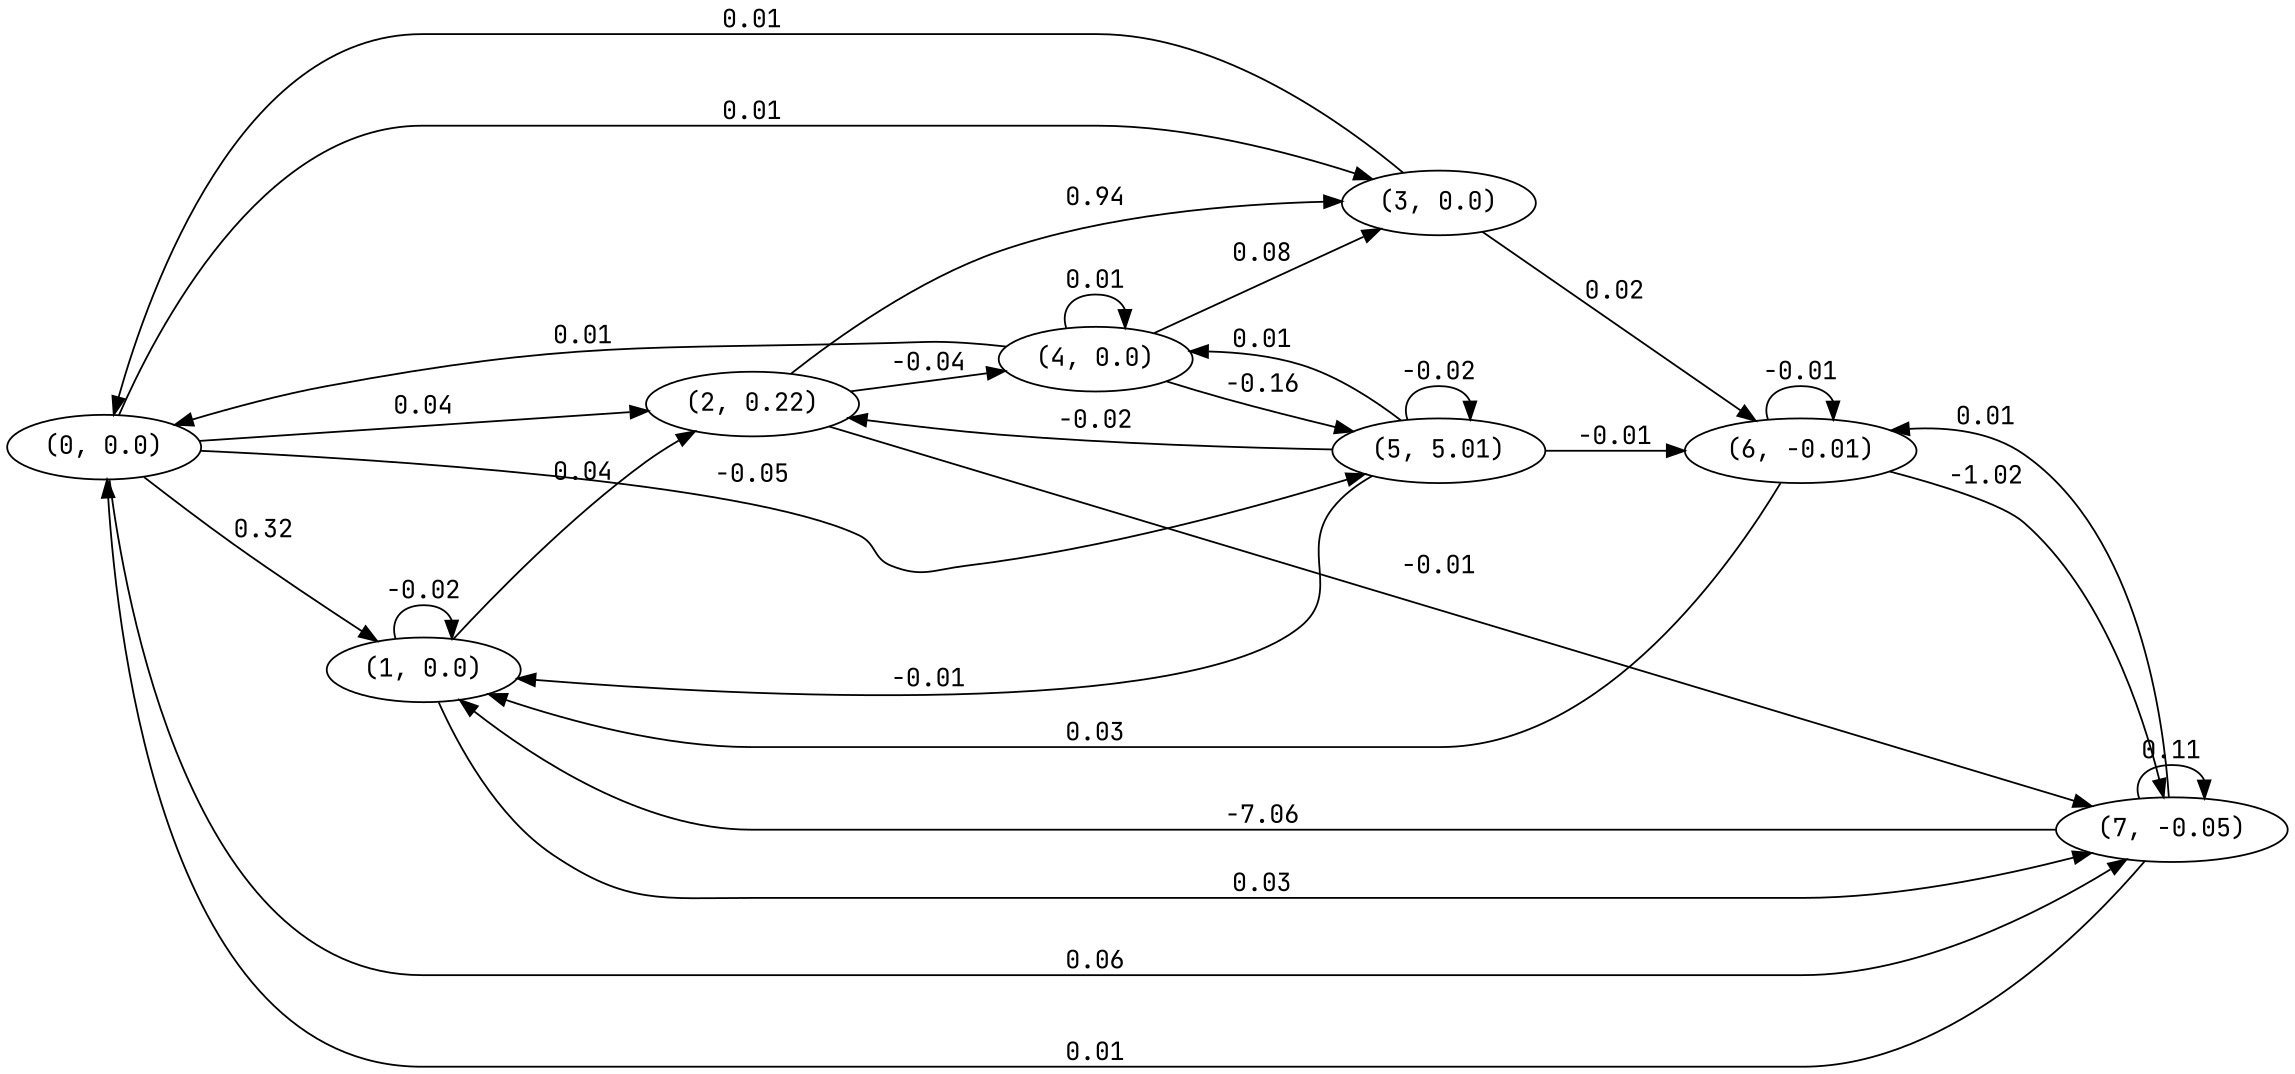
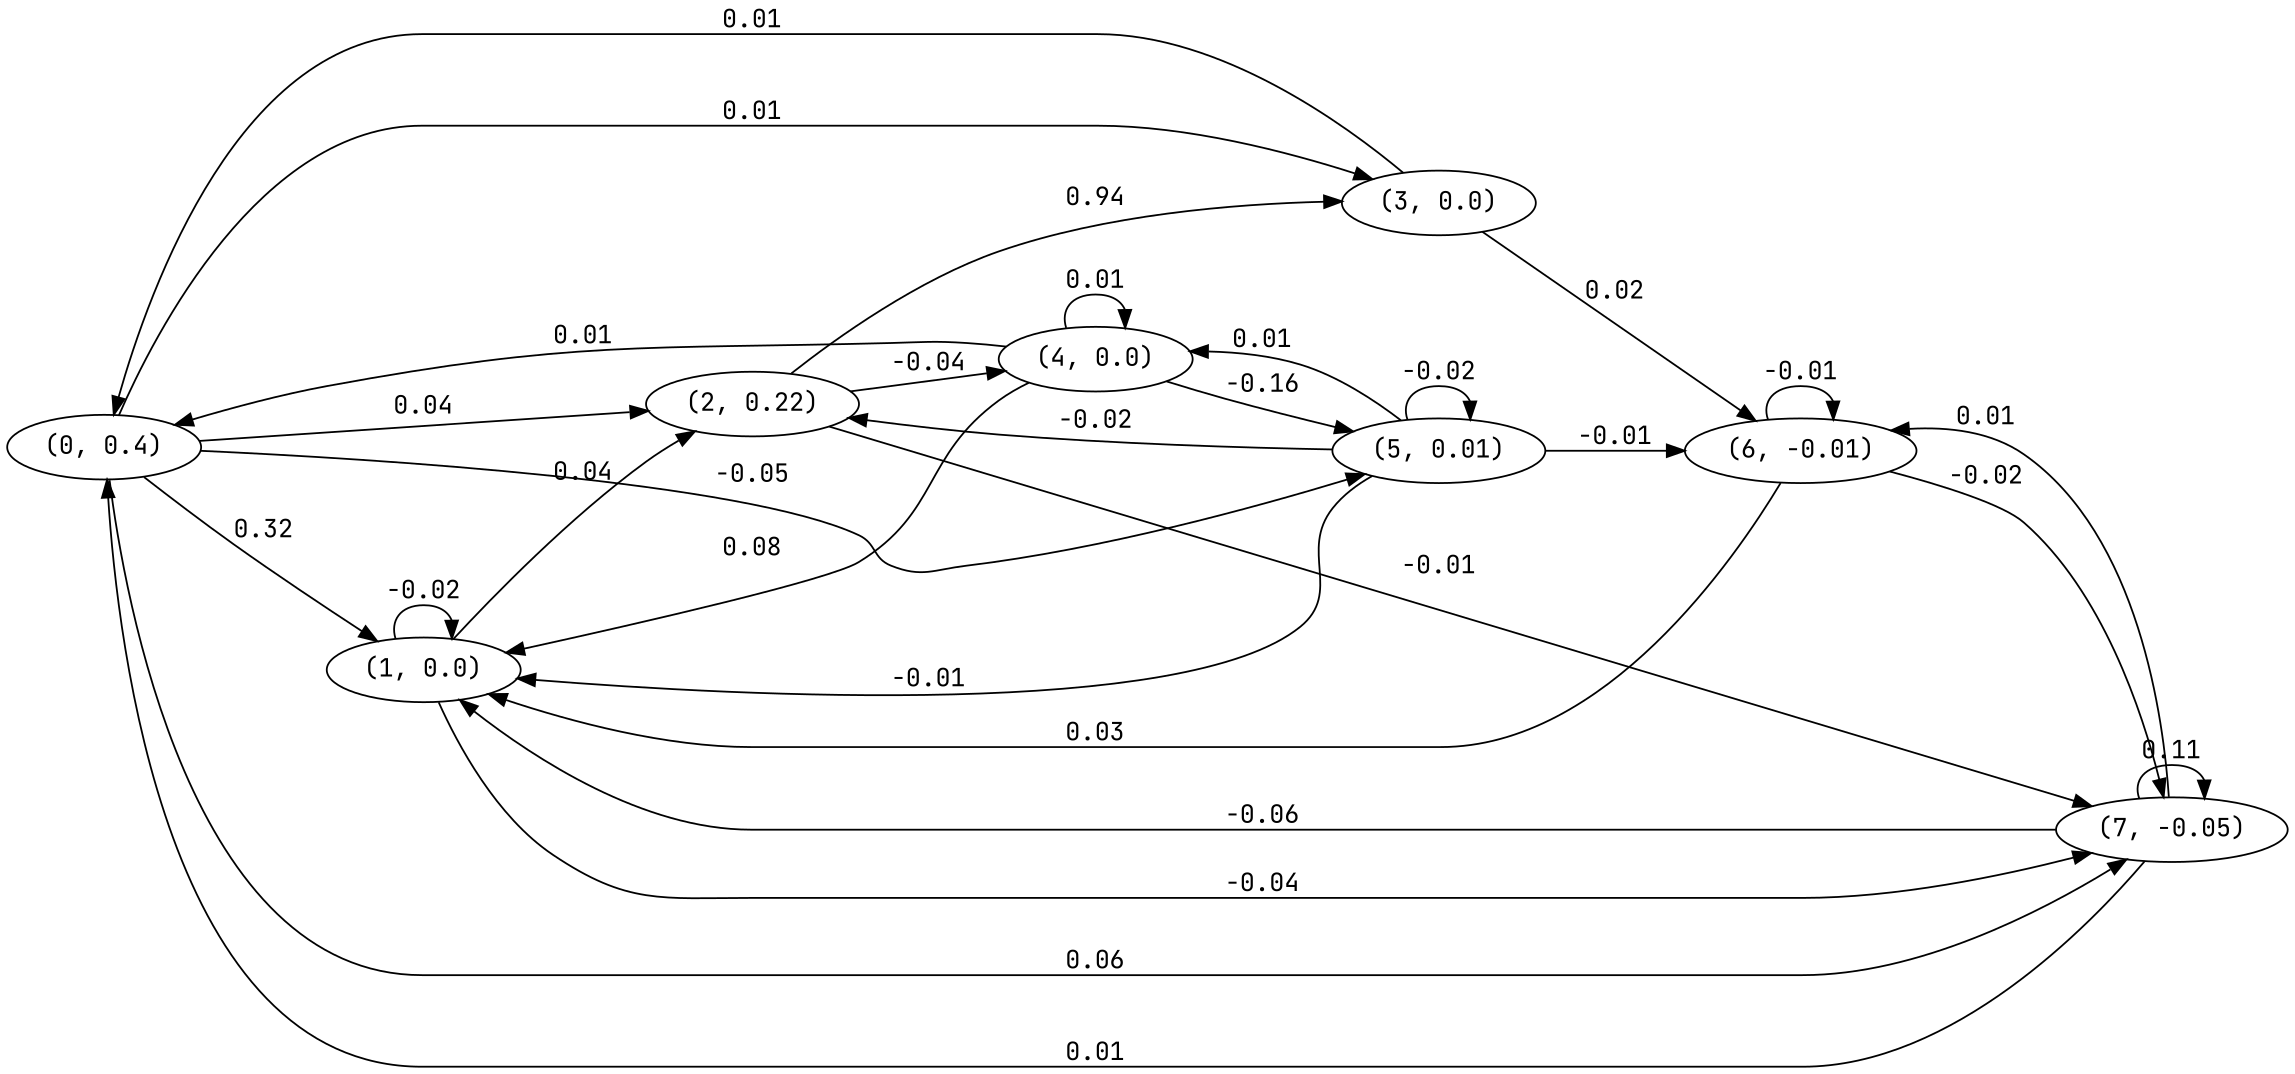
(1259, 285) -> (814, 578)
(104, 447) -> (104, 447)
(1439, 451) -> (1439, 451)
(1986, 477) -> (1986, 477)
(1263, 816) -> (1263, 816)
(1263, 884) -> (1263, 884)
